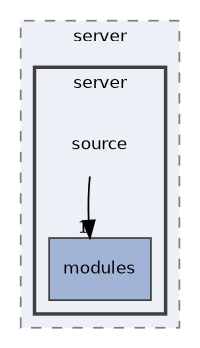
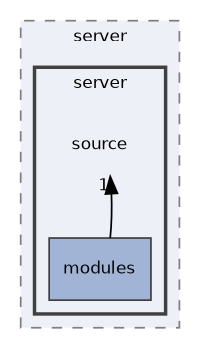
(89, 199) -> (112, 216)
